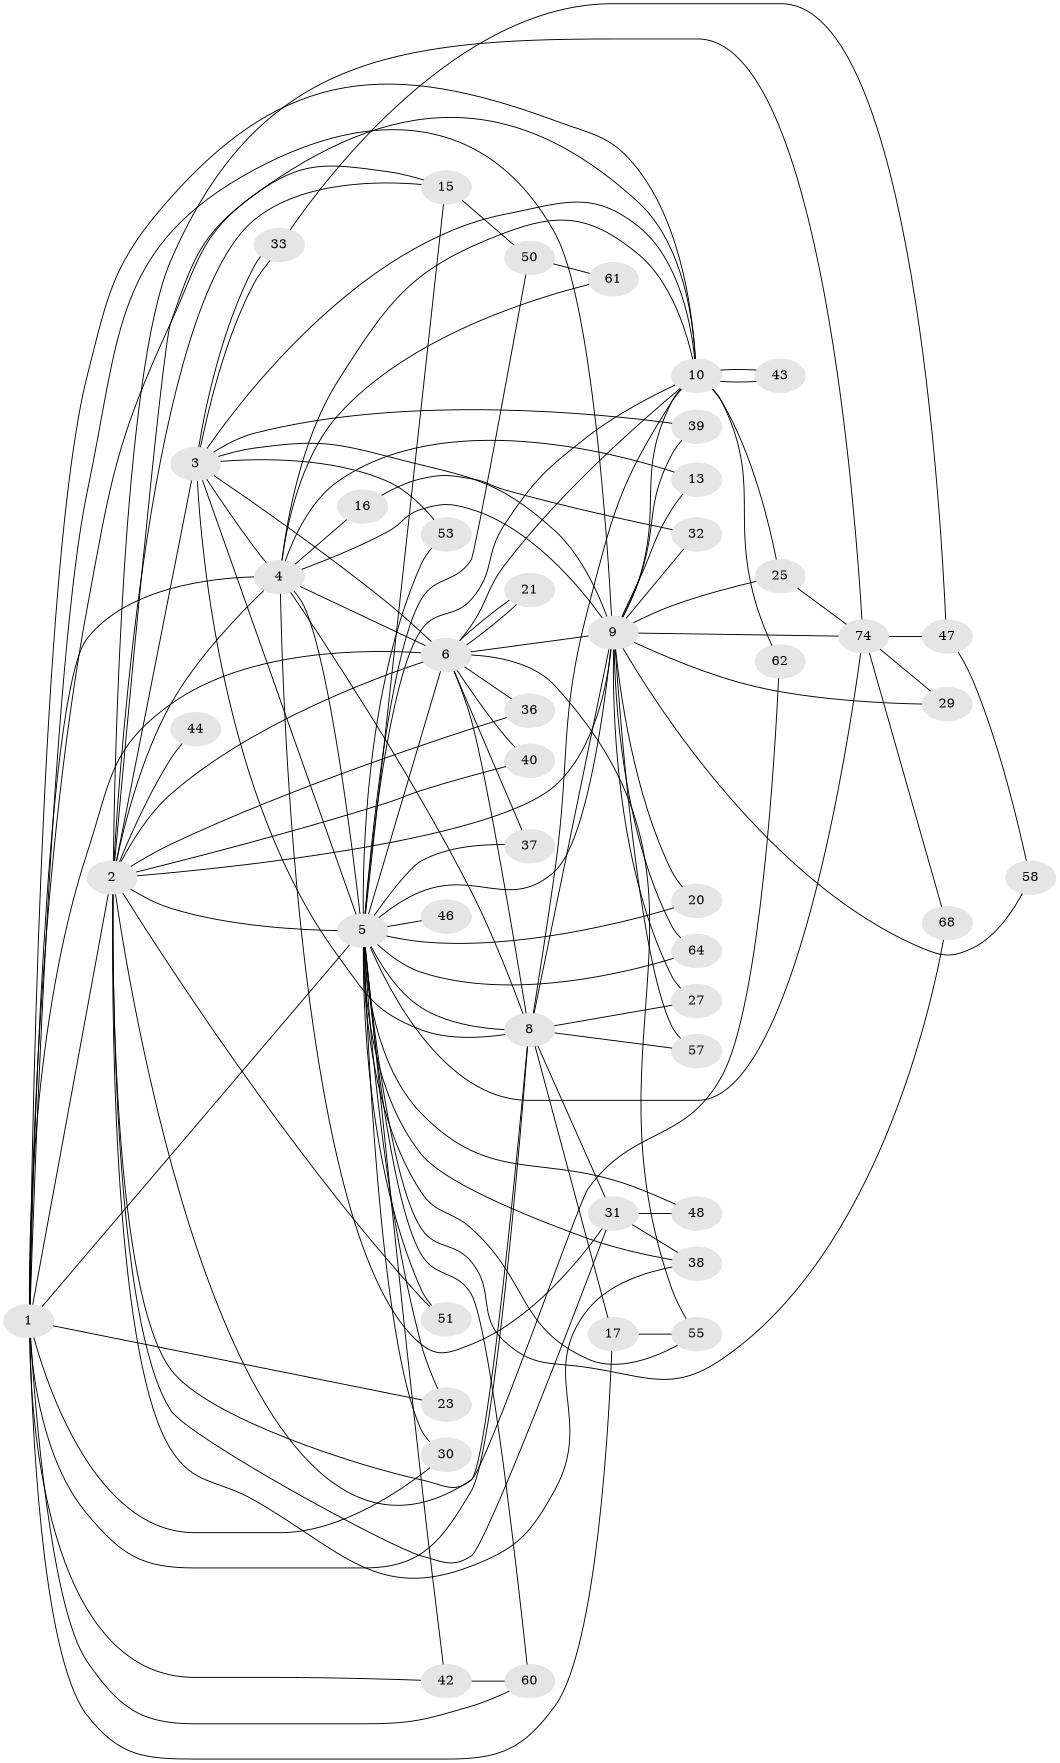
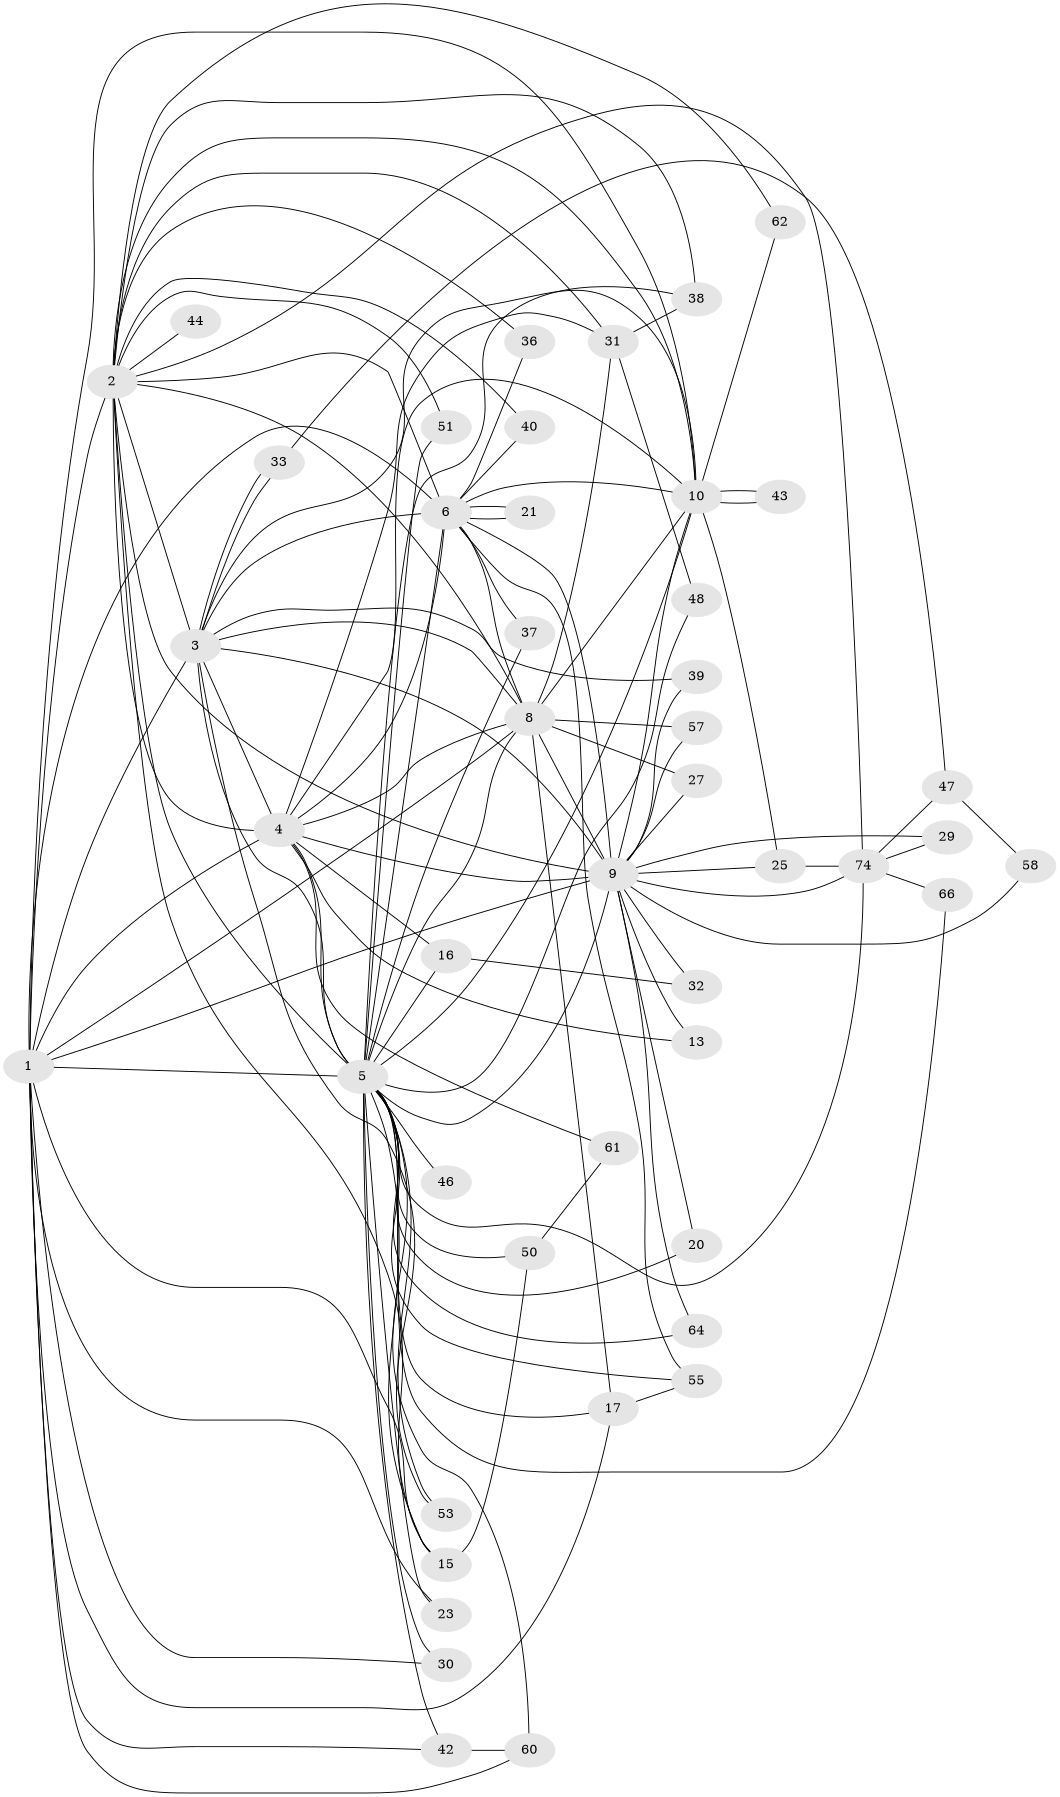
none -> (90, 848)
(947, 923) -> (947, 895)
none -> (404, 1017)
none -> (409, 1358)
